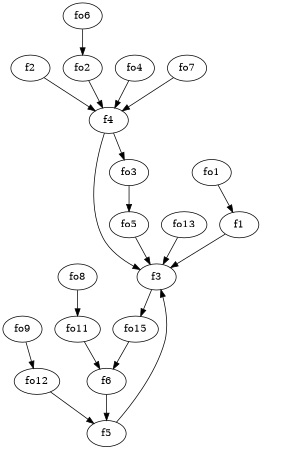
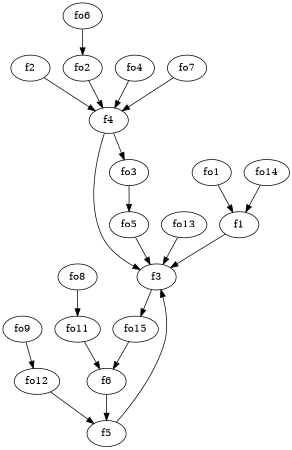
none -> (267, 173)
